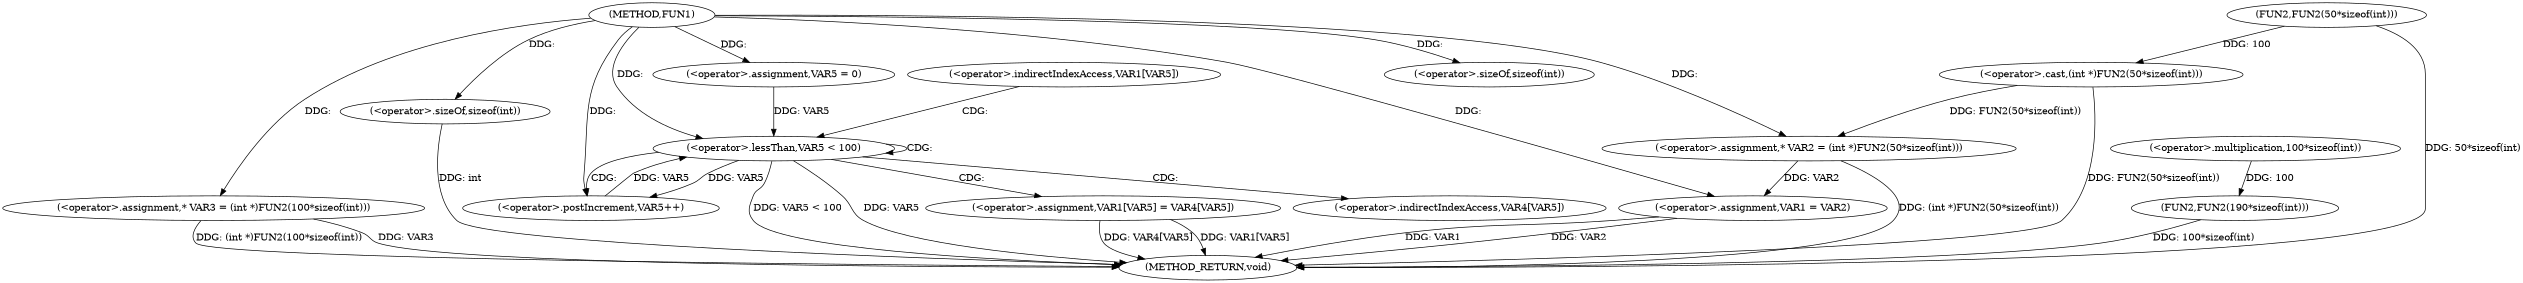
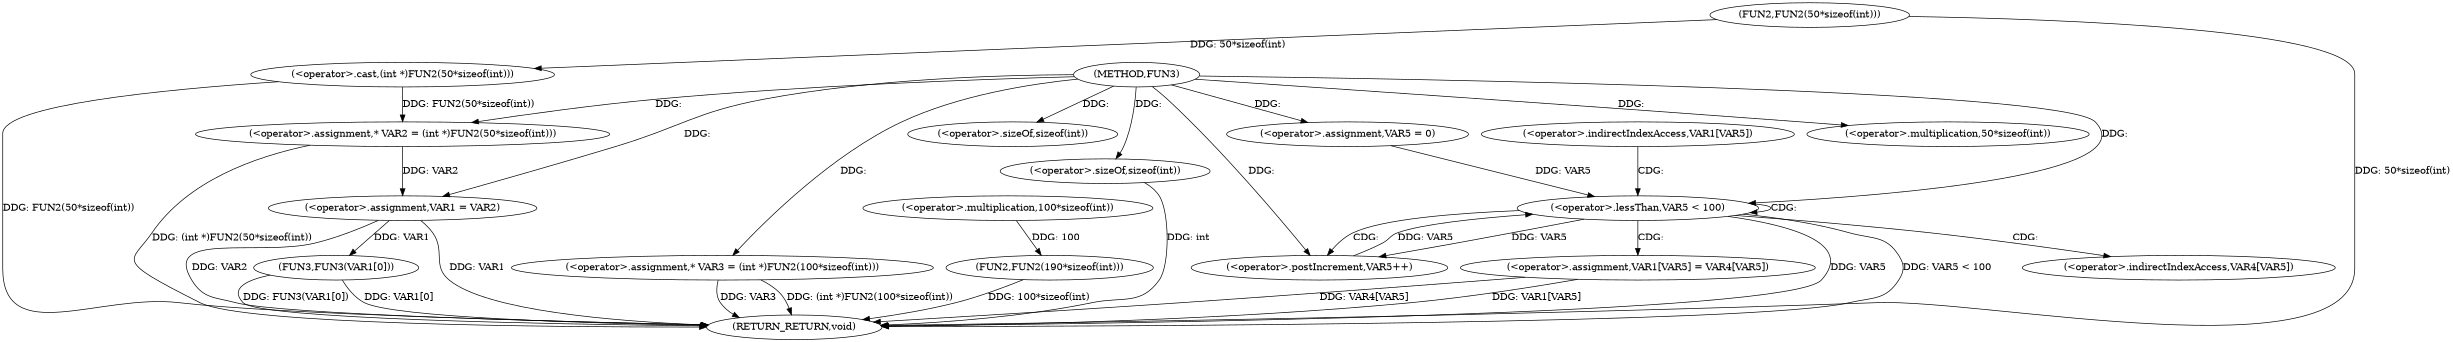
(652, 15) -> (1137, 75)
(2247, 45) -> (1238, 45)
none -> (1948, 134)
none -> (336, 268)
(1208, 268) -> (794, 327)
